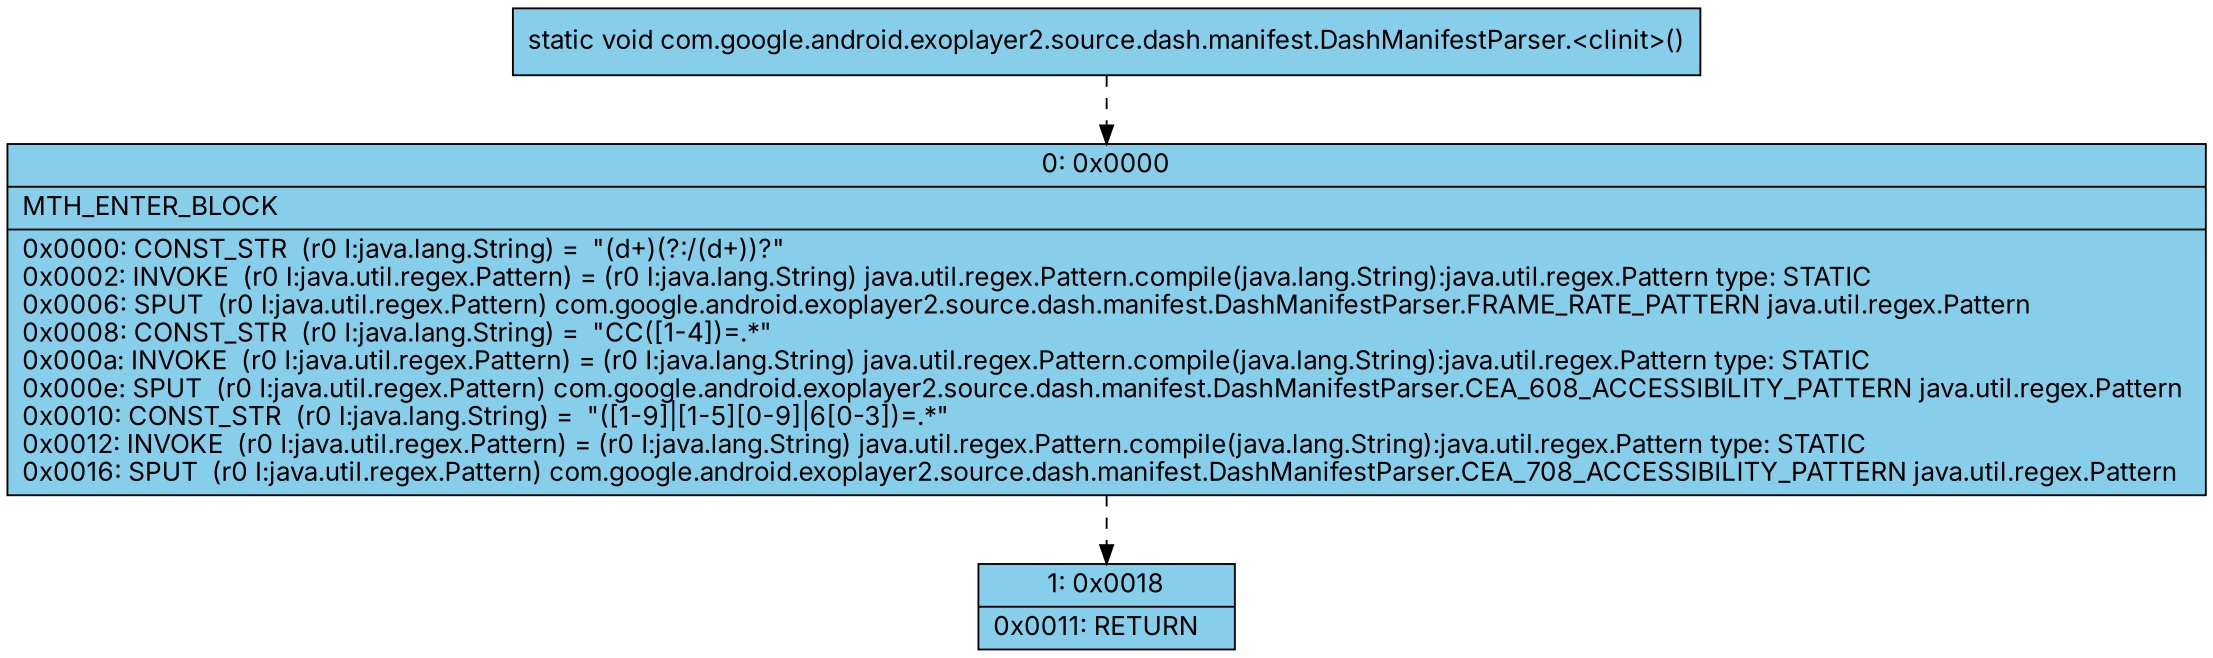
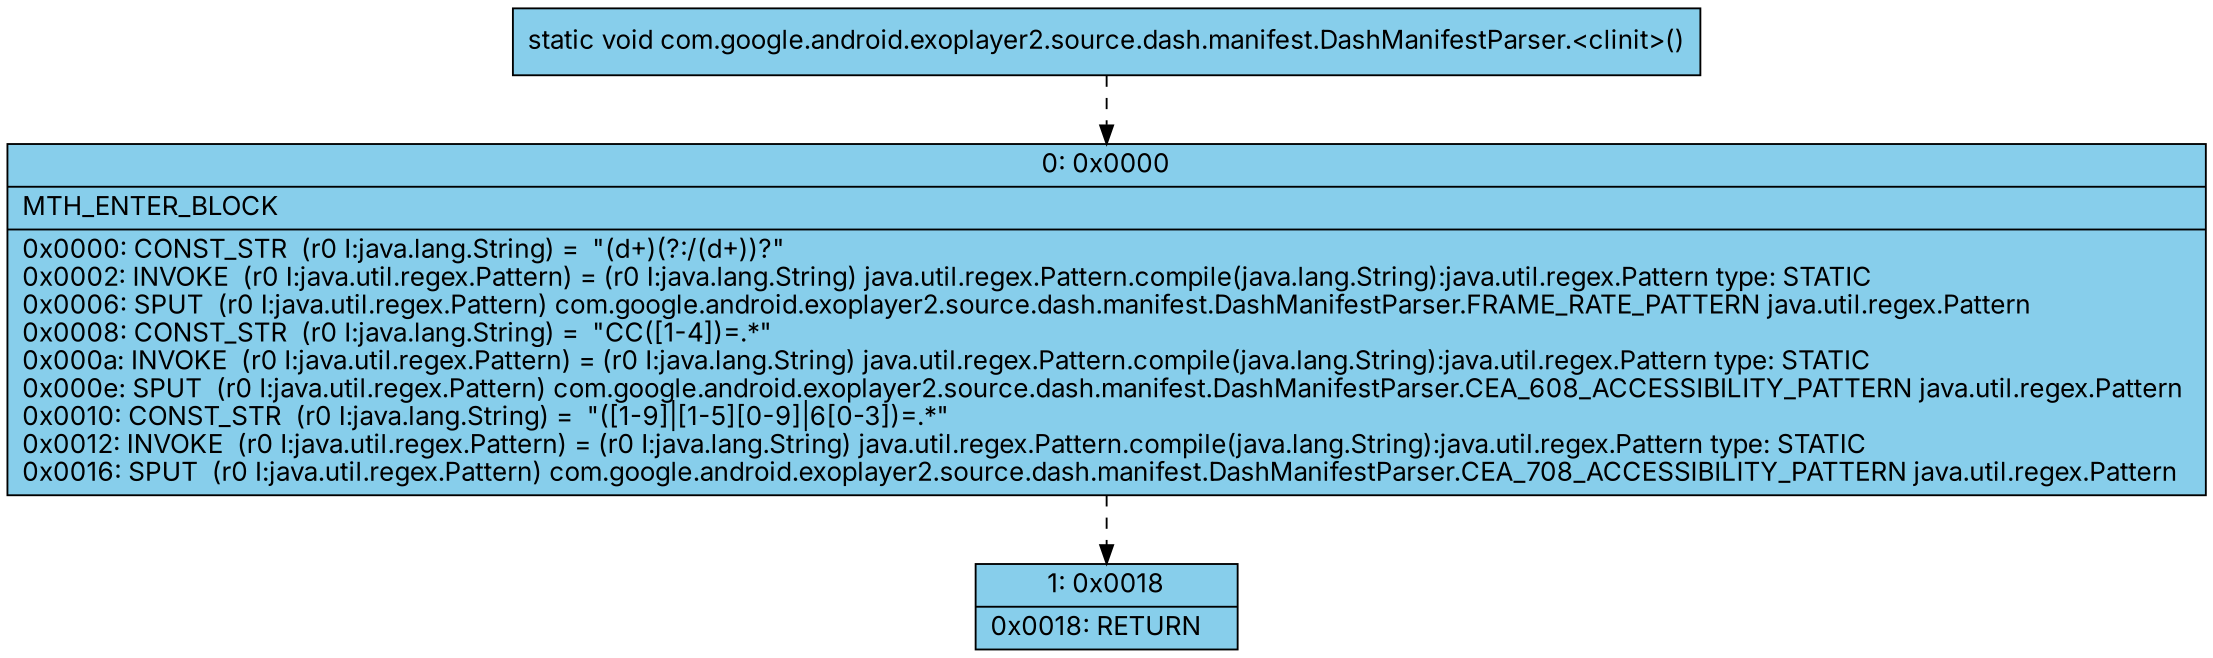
(1107, 627) -> (1107, 627)
